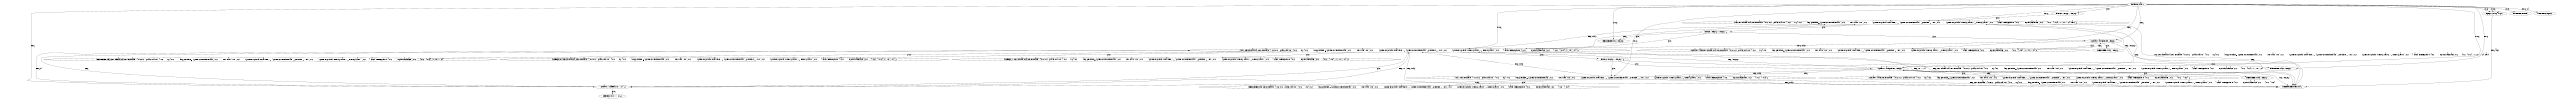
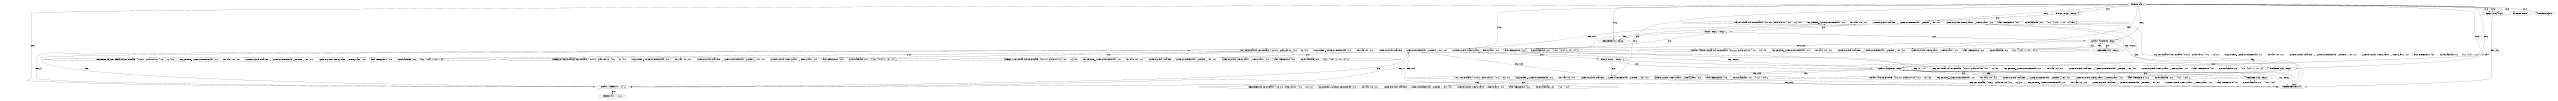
(2526, 9) -> (2526, 9)
